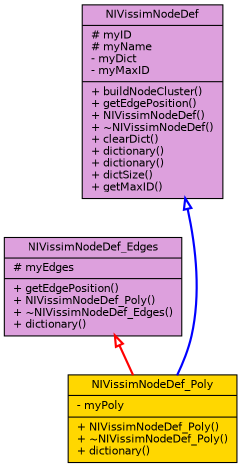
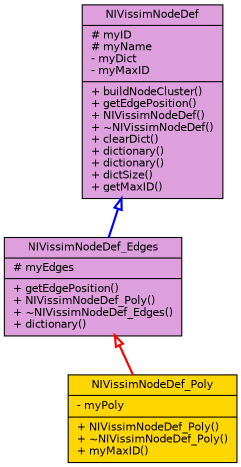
(196, 293) -> (113, 223)
(114, 451) -> (113, 451)
